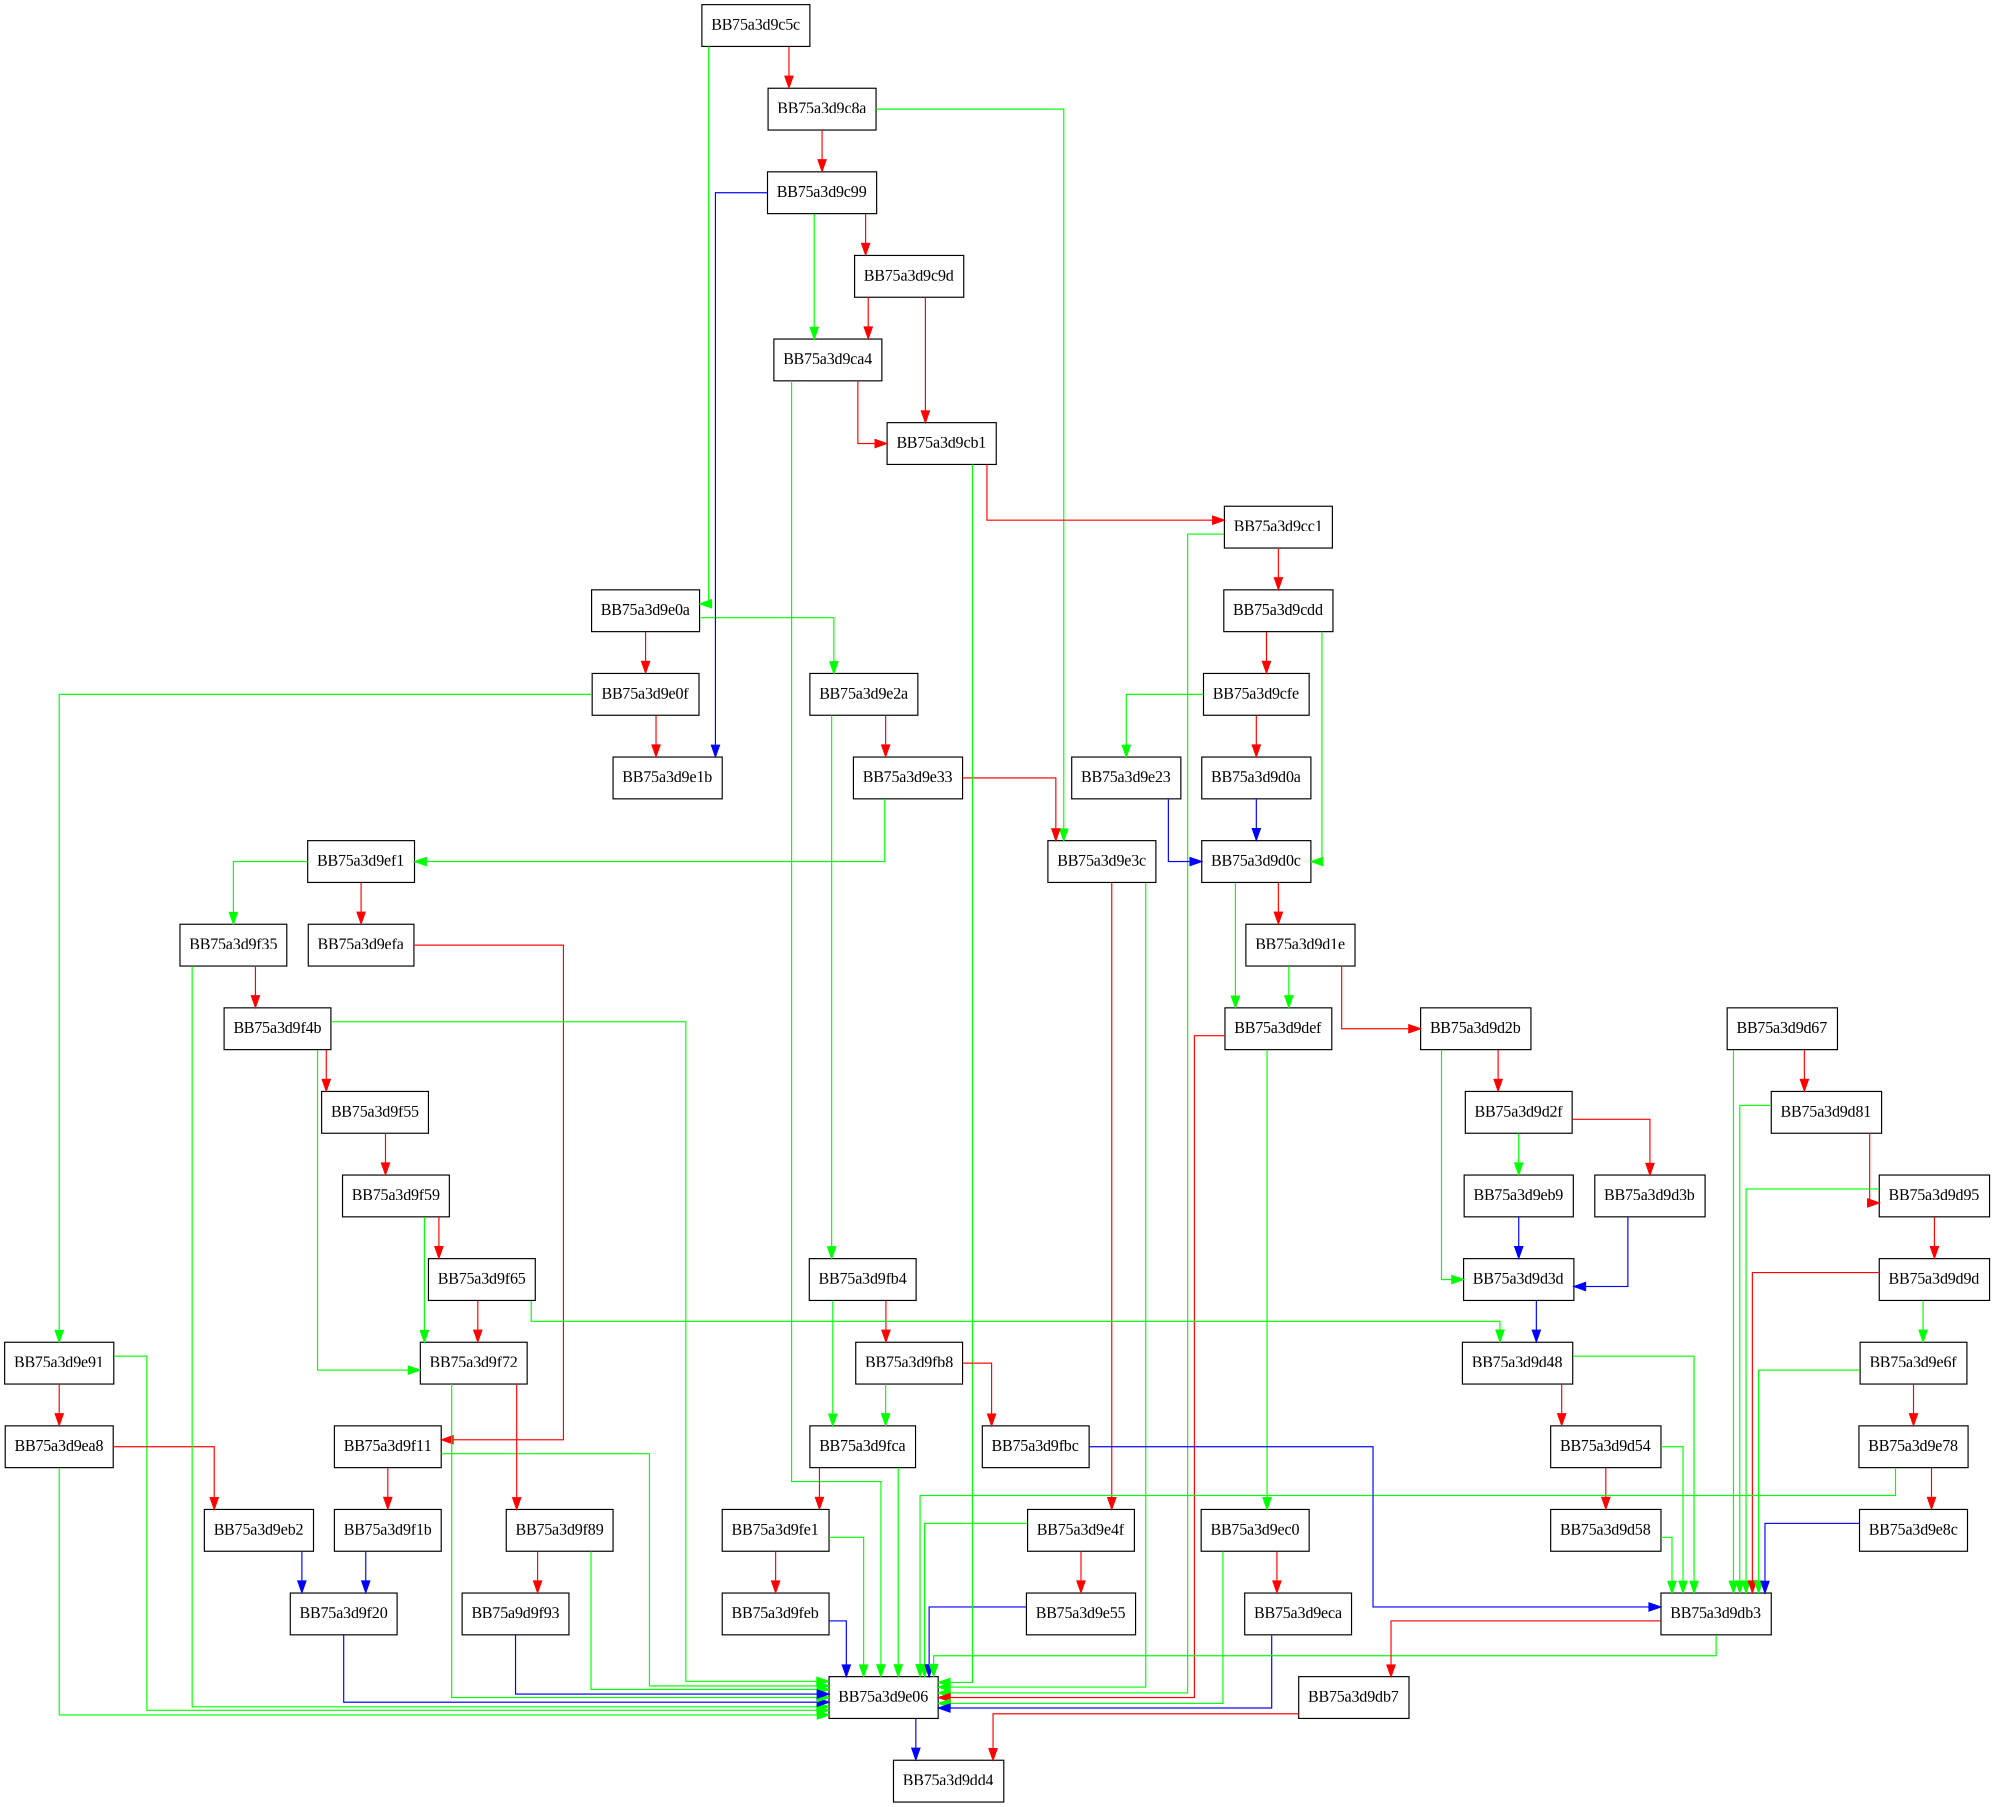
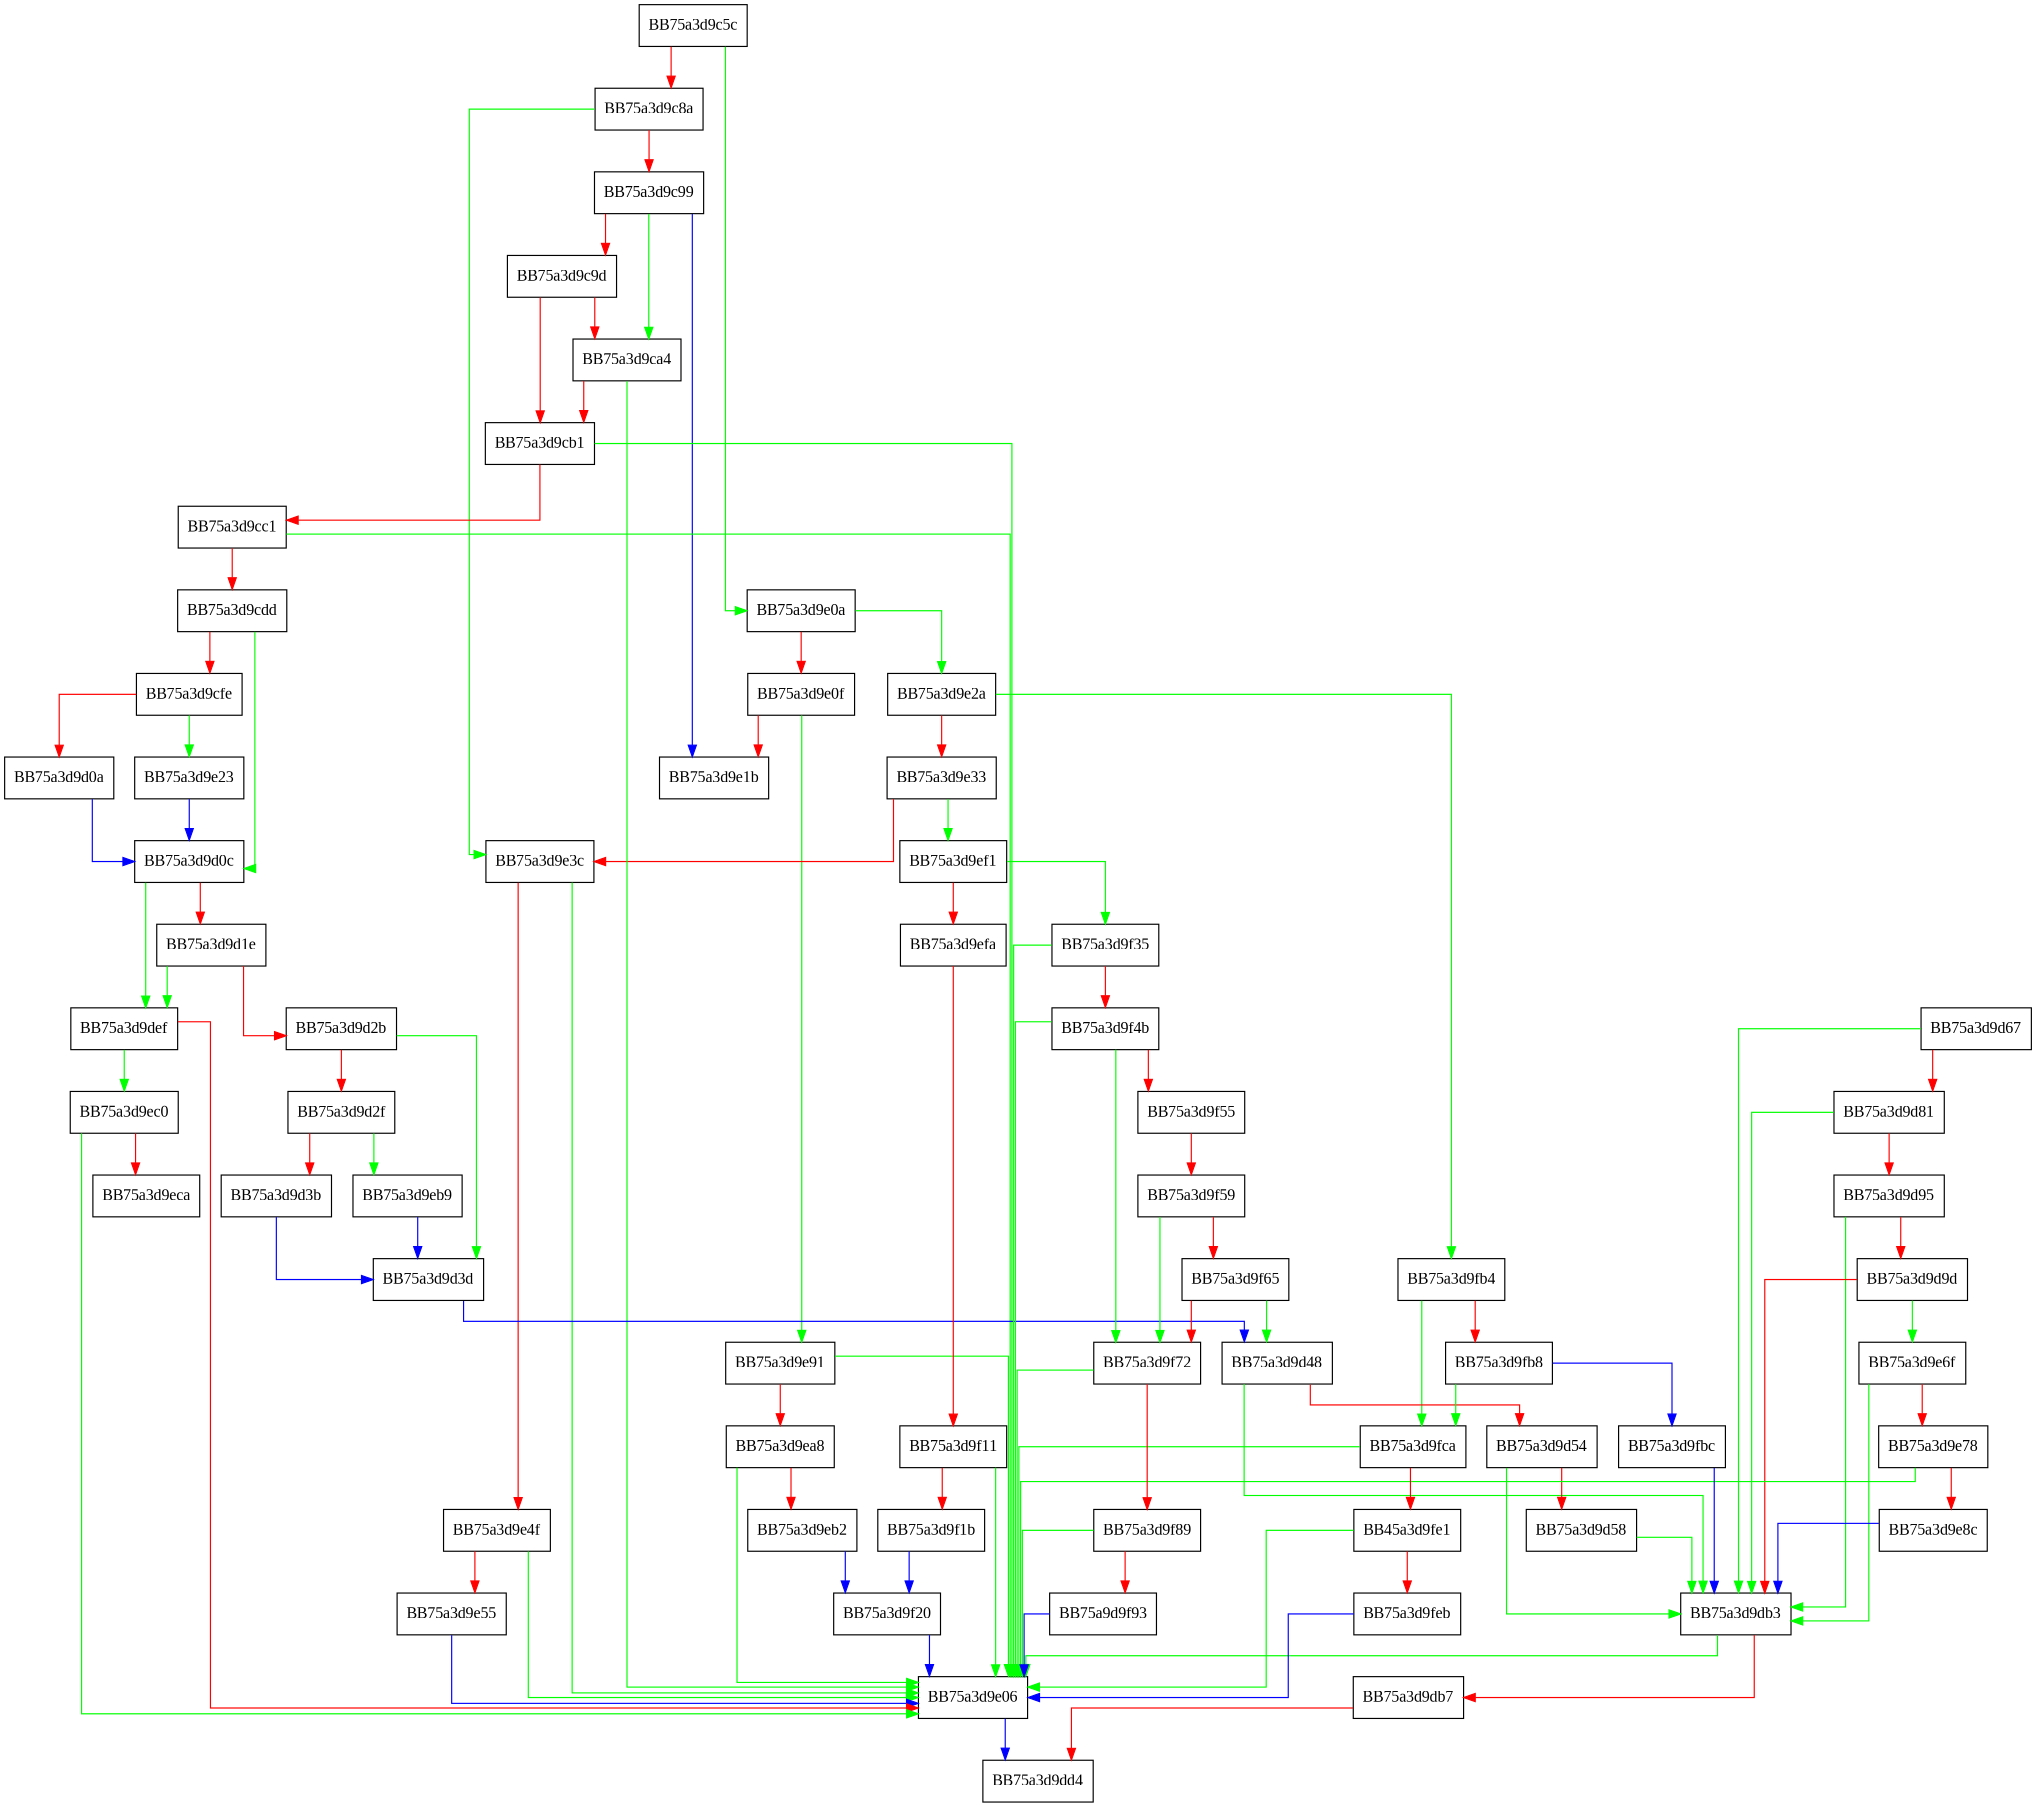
(992, 1374) -> (1638, 1363)
(776, 1530) -> (1407, 1530)
(1147, 1708) -> none
